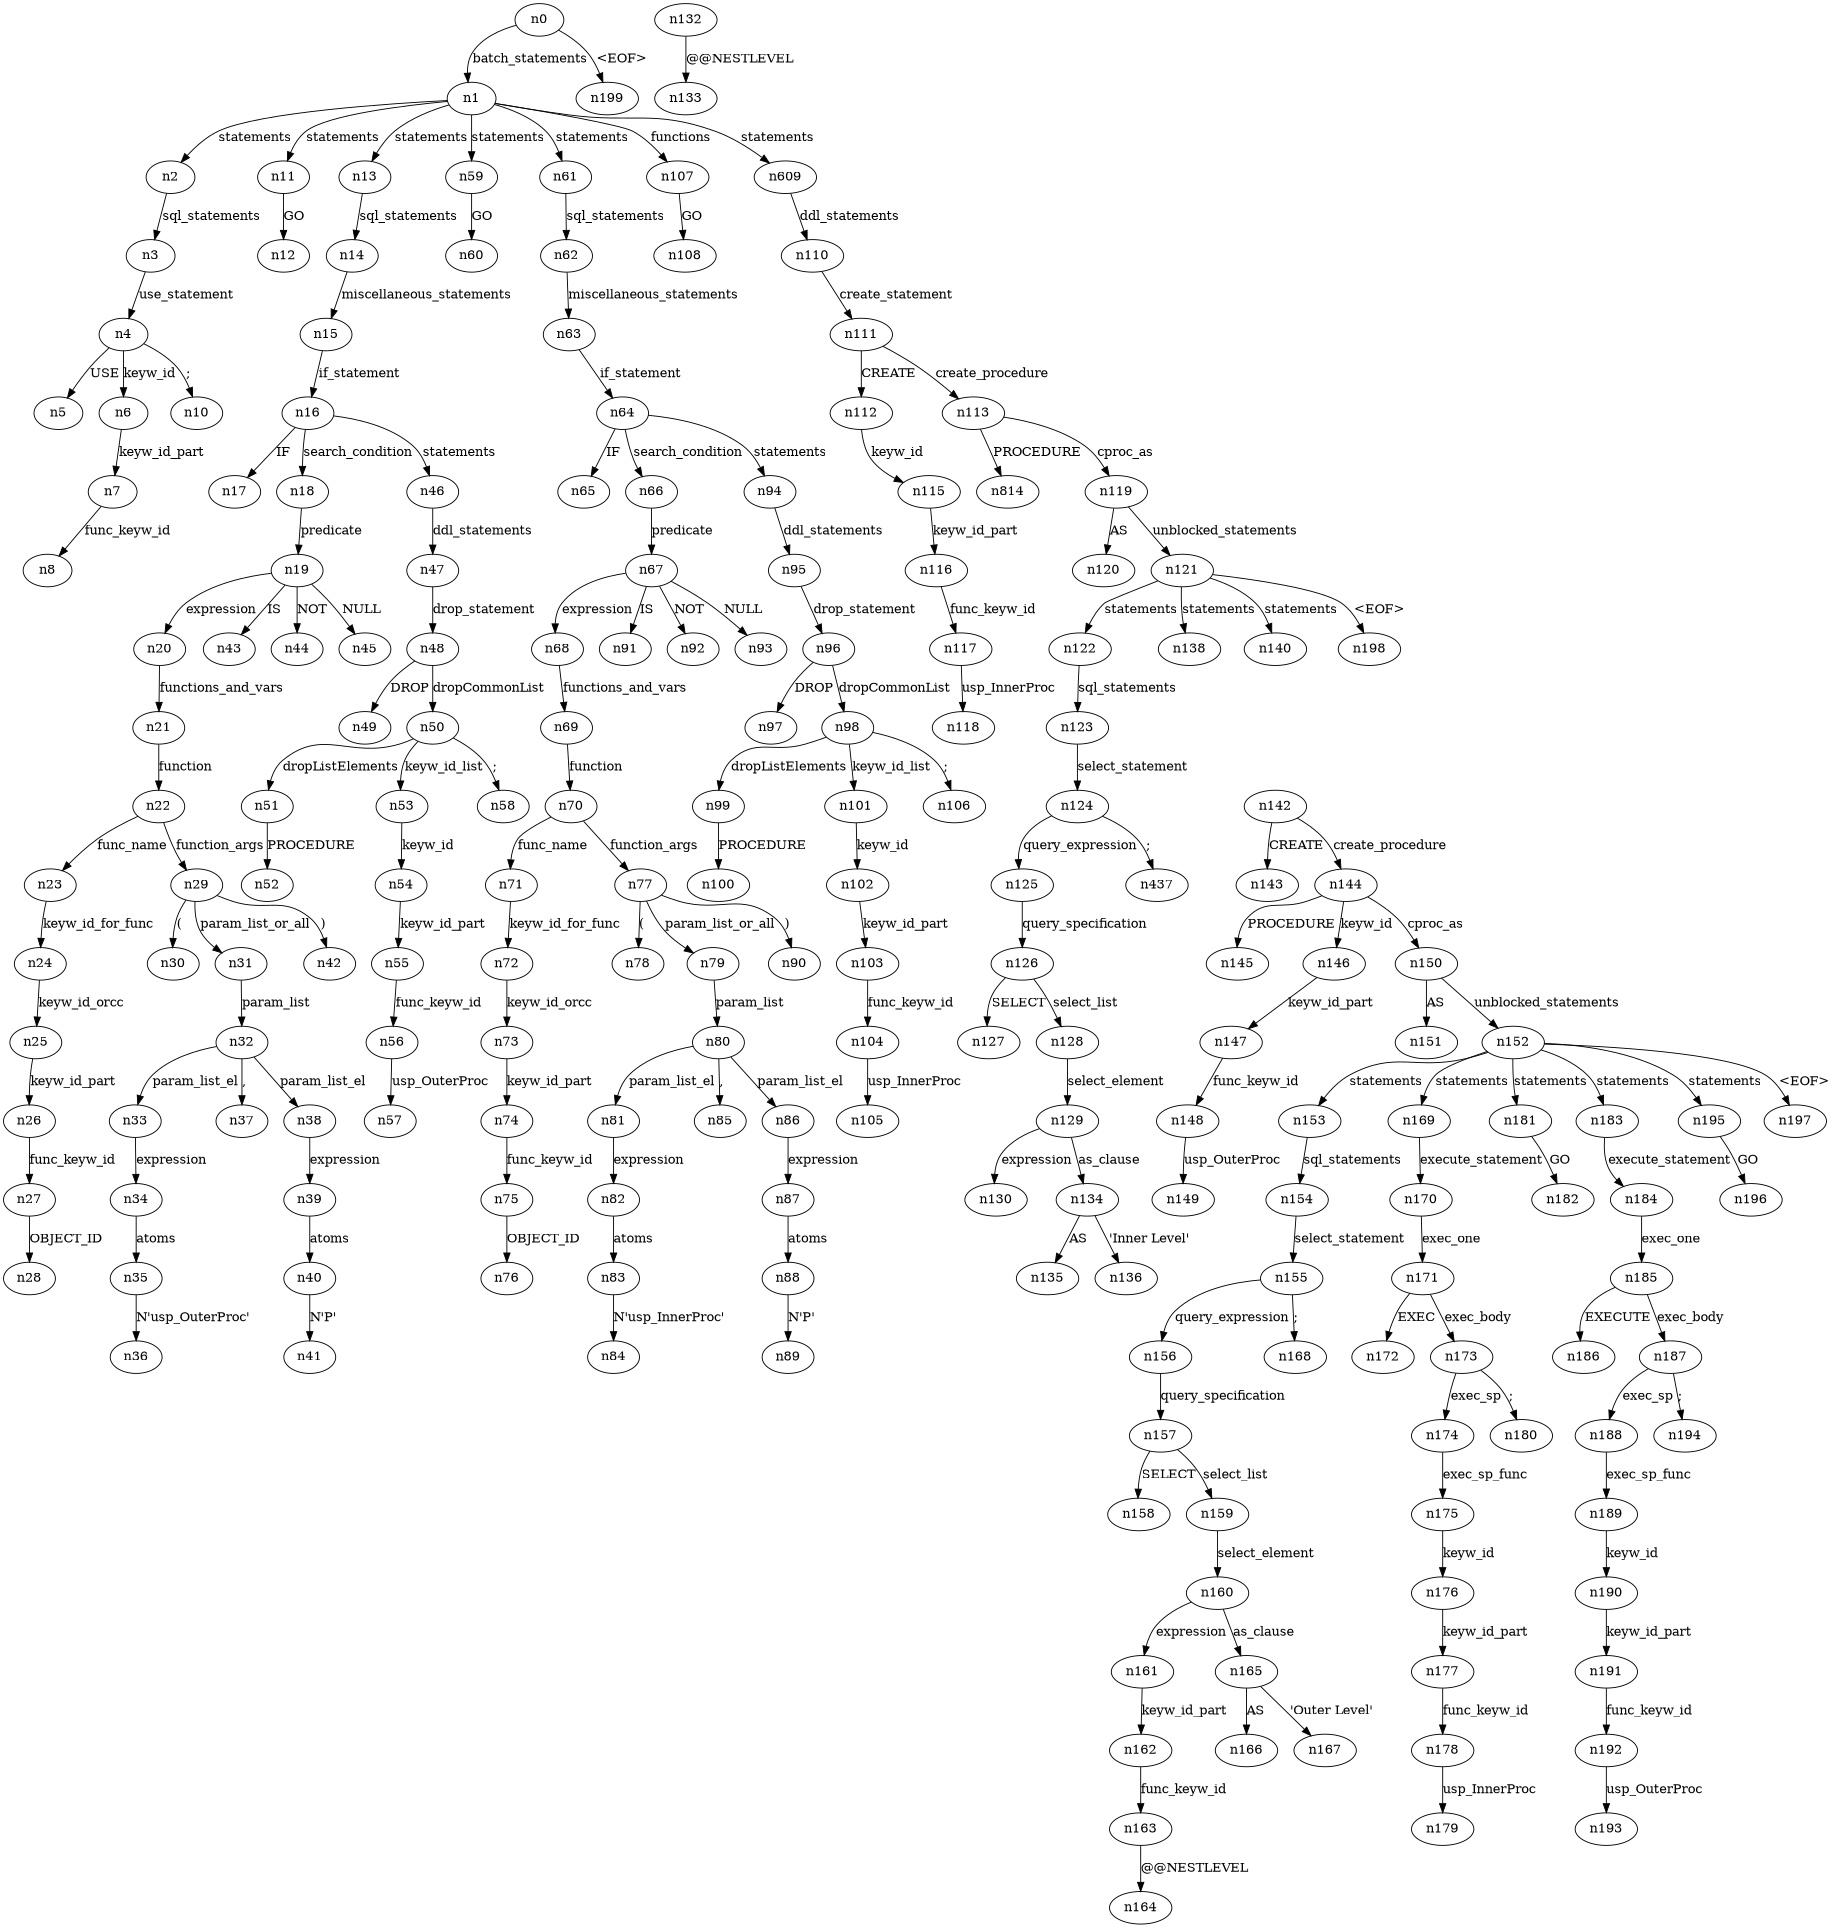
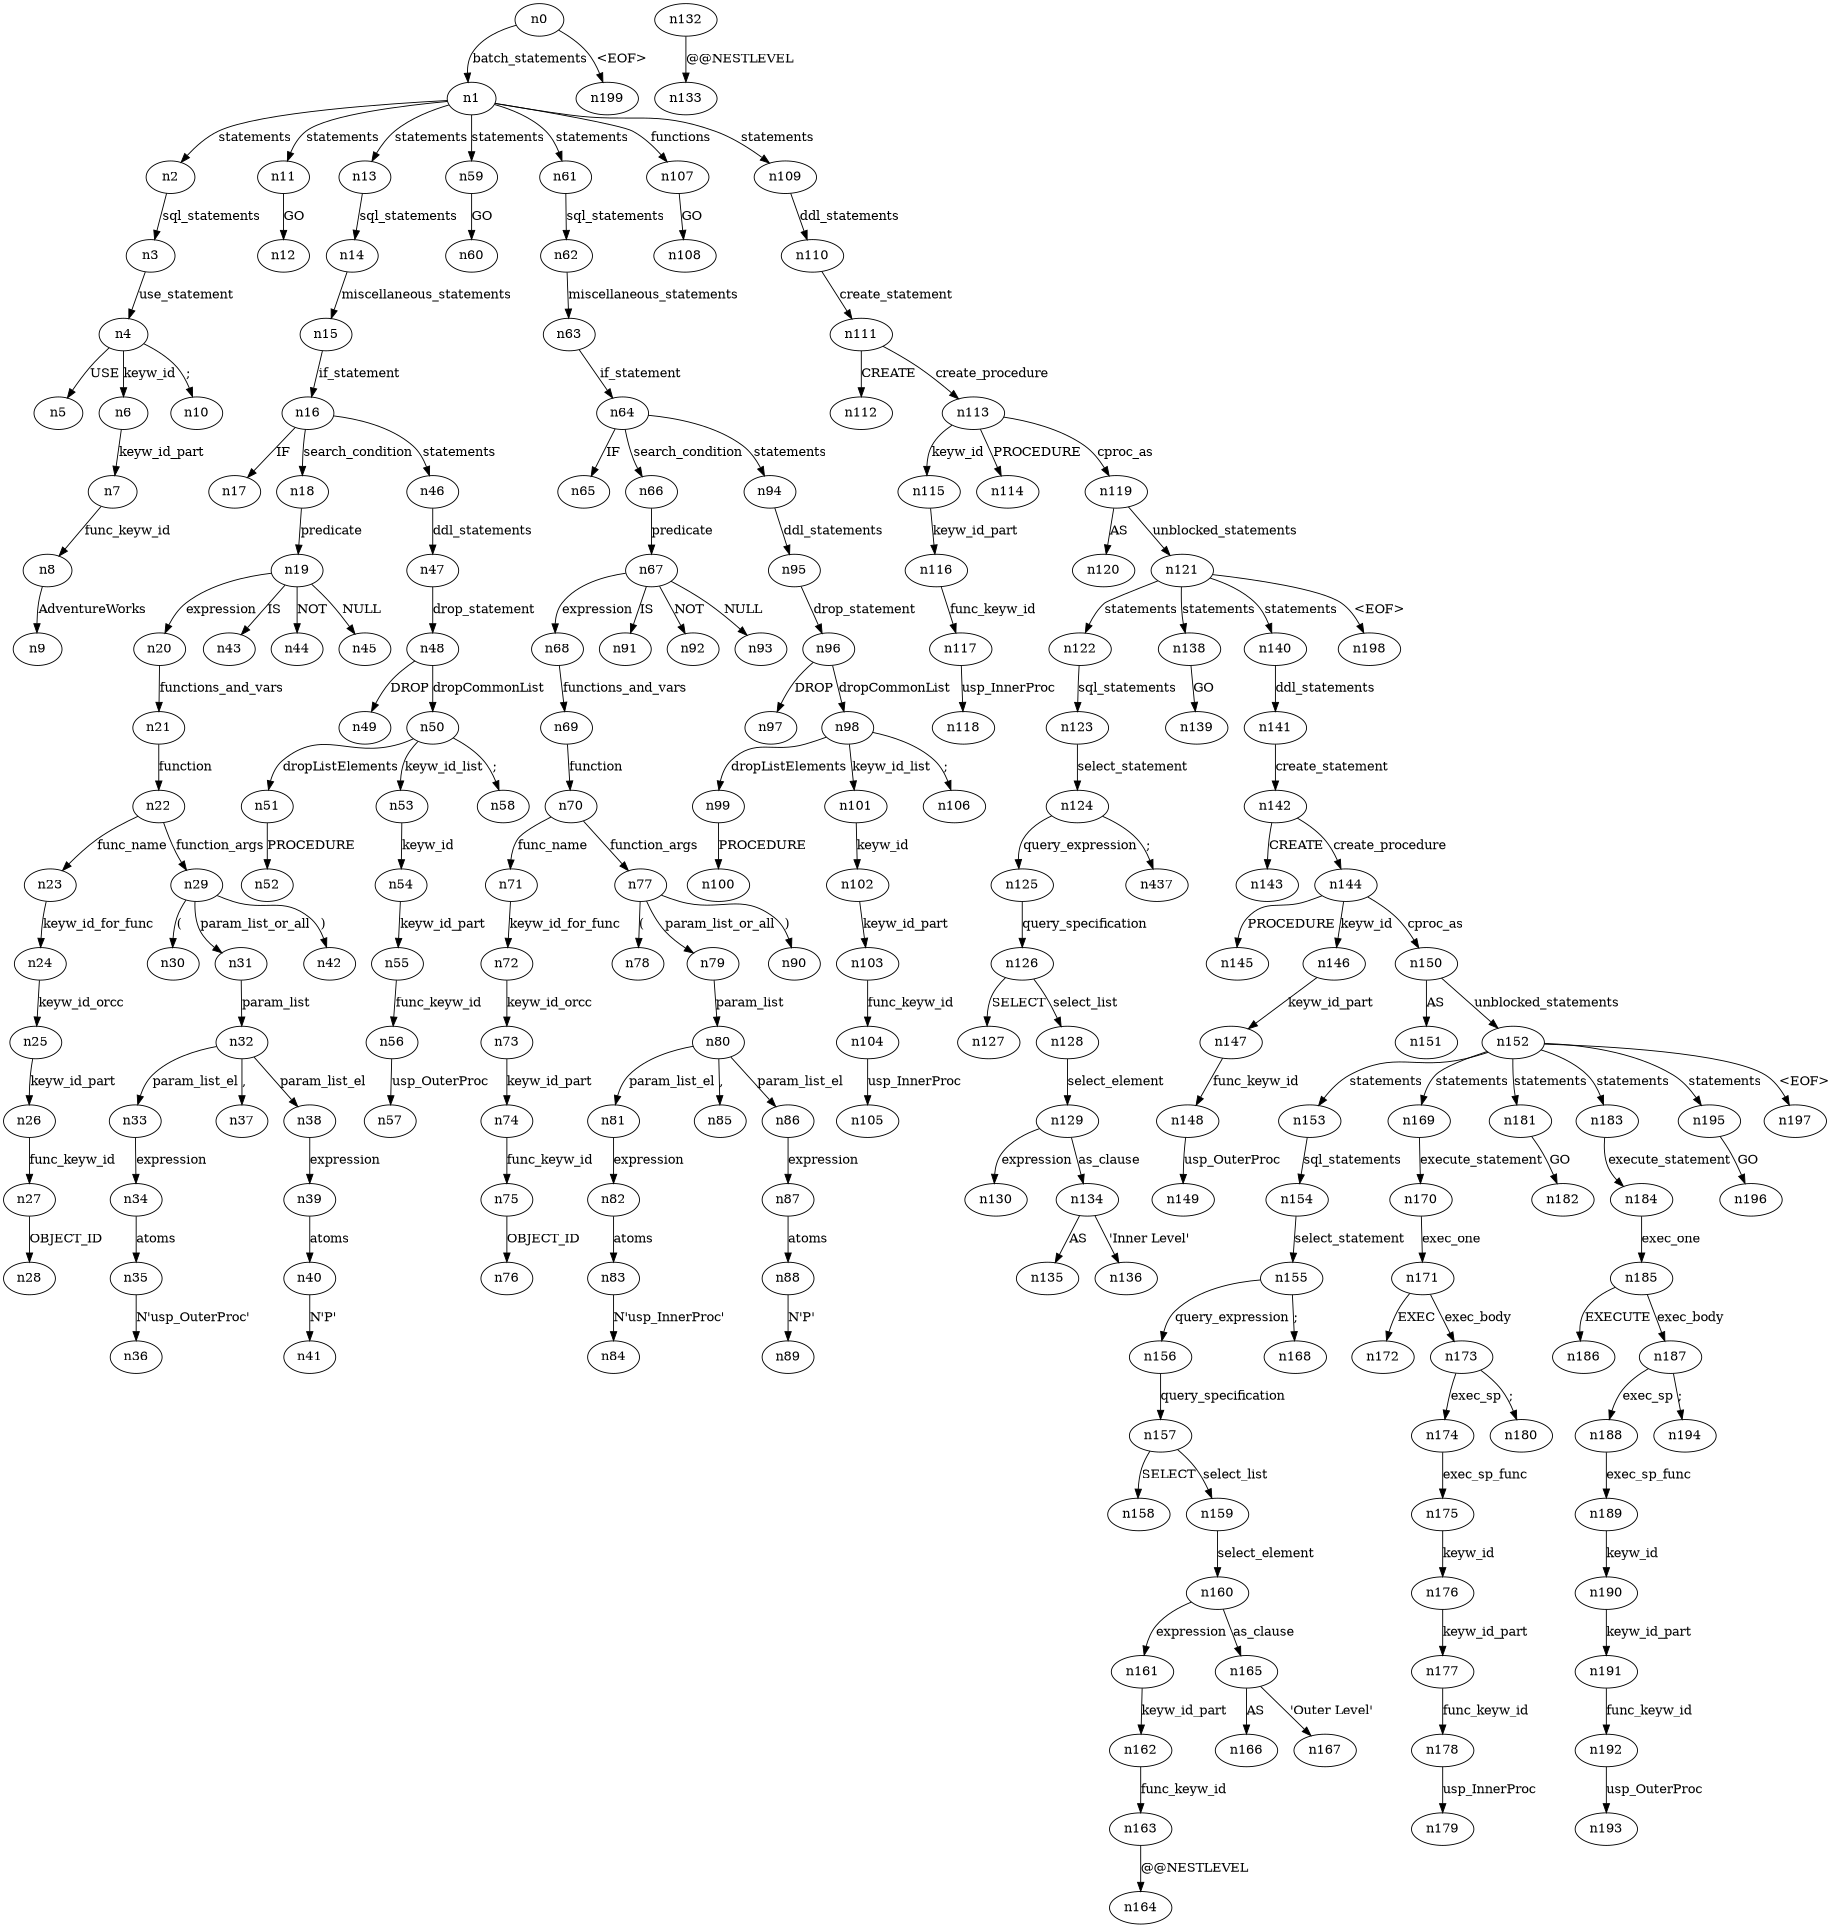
(785, 177) -> (785, 177)
(871, 459) -> (934, 442)
(1008, 492) -> (1008, 492)
none -> (38, 649)
none -> (1197, 728)
none -> (1275, 728)
